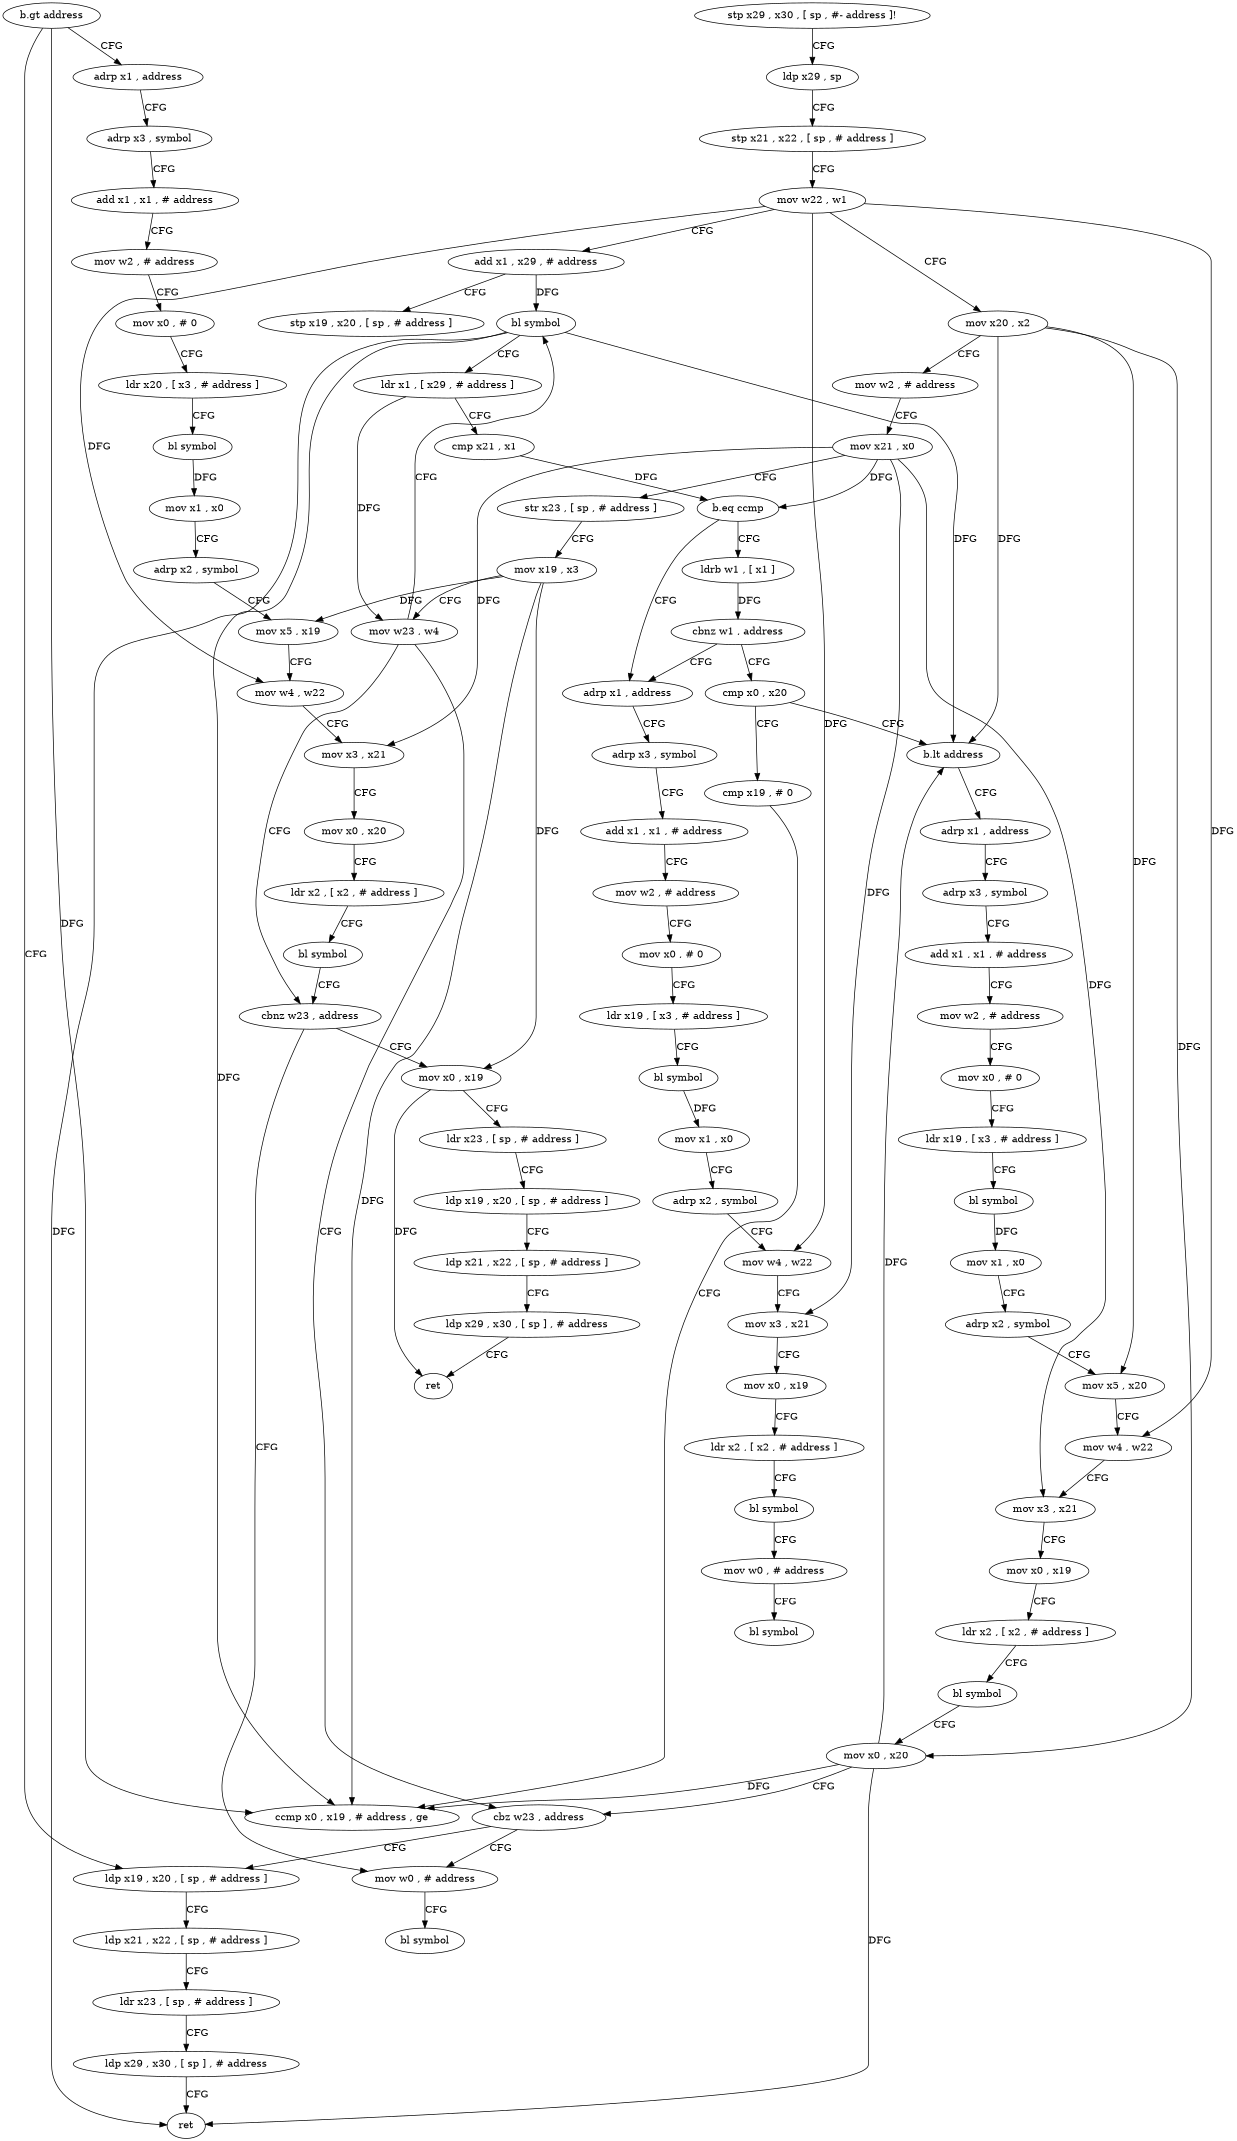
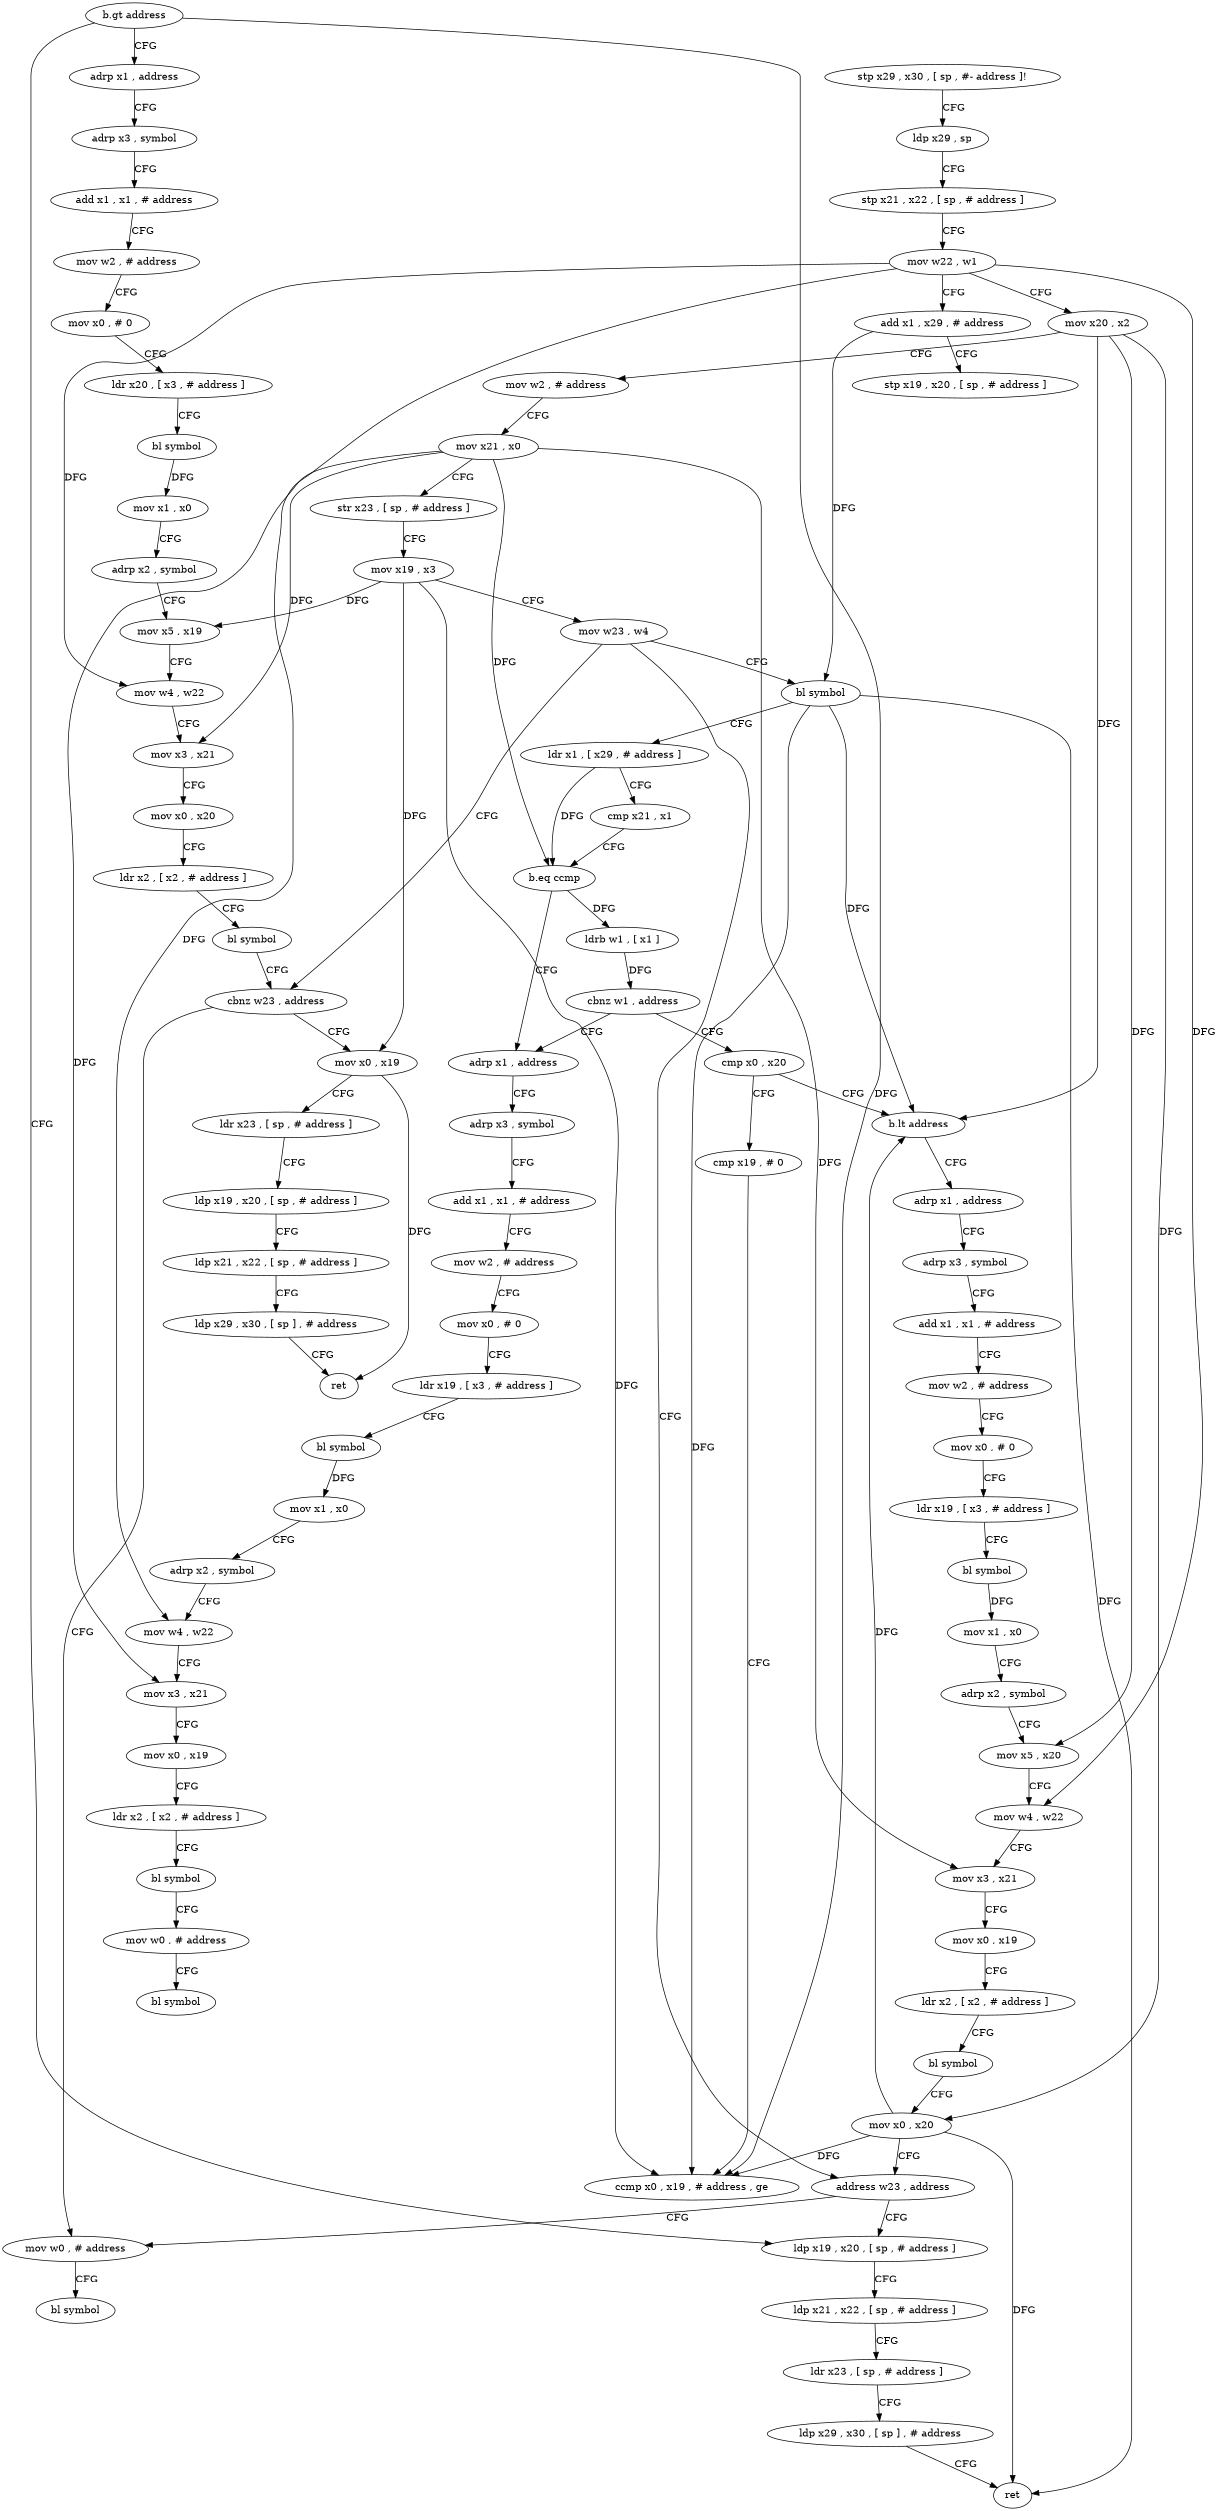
(646, 478) -> (614, 848)
(358, 497) -> (560, 806)
(749, 539) -> (604, 909)
(539, 1818) -> (893, 2187)
